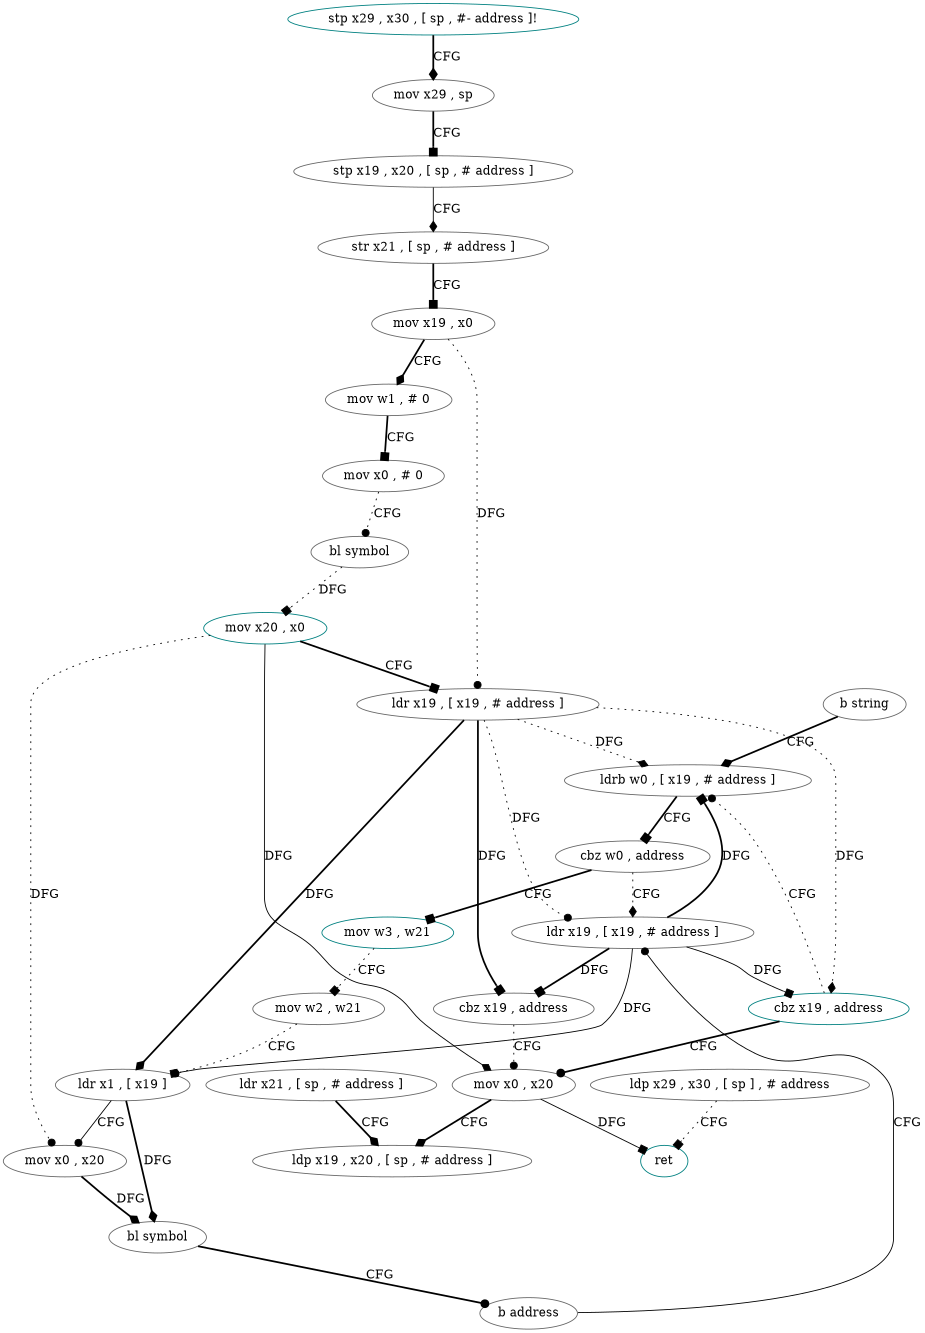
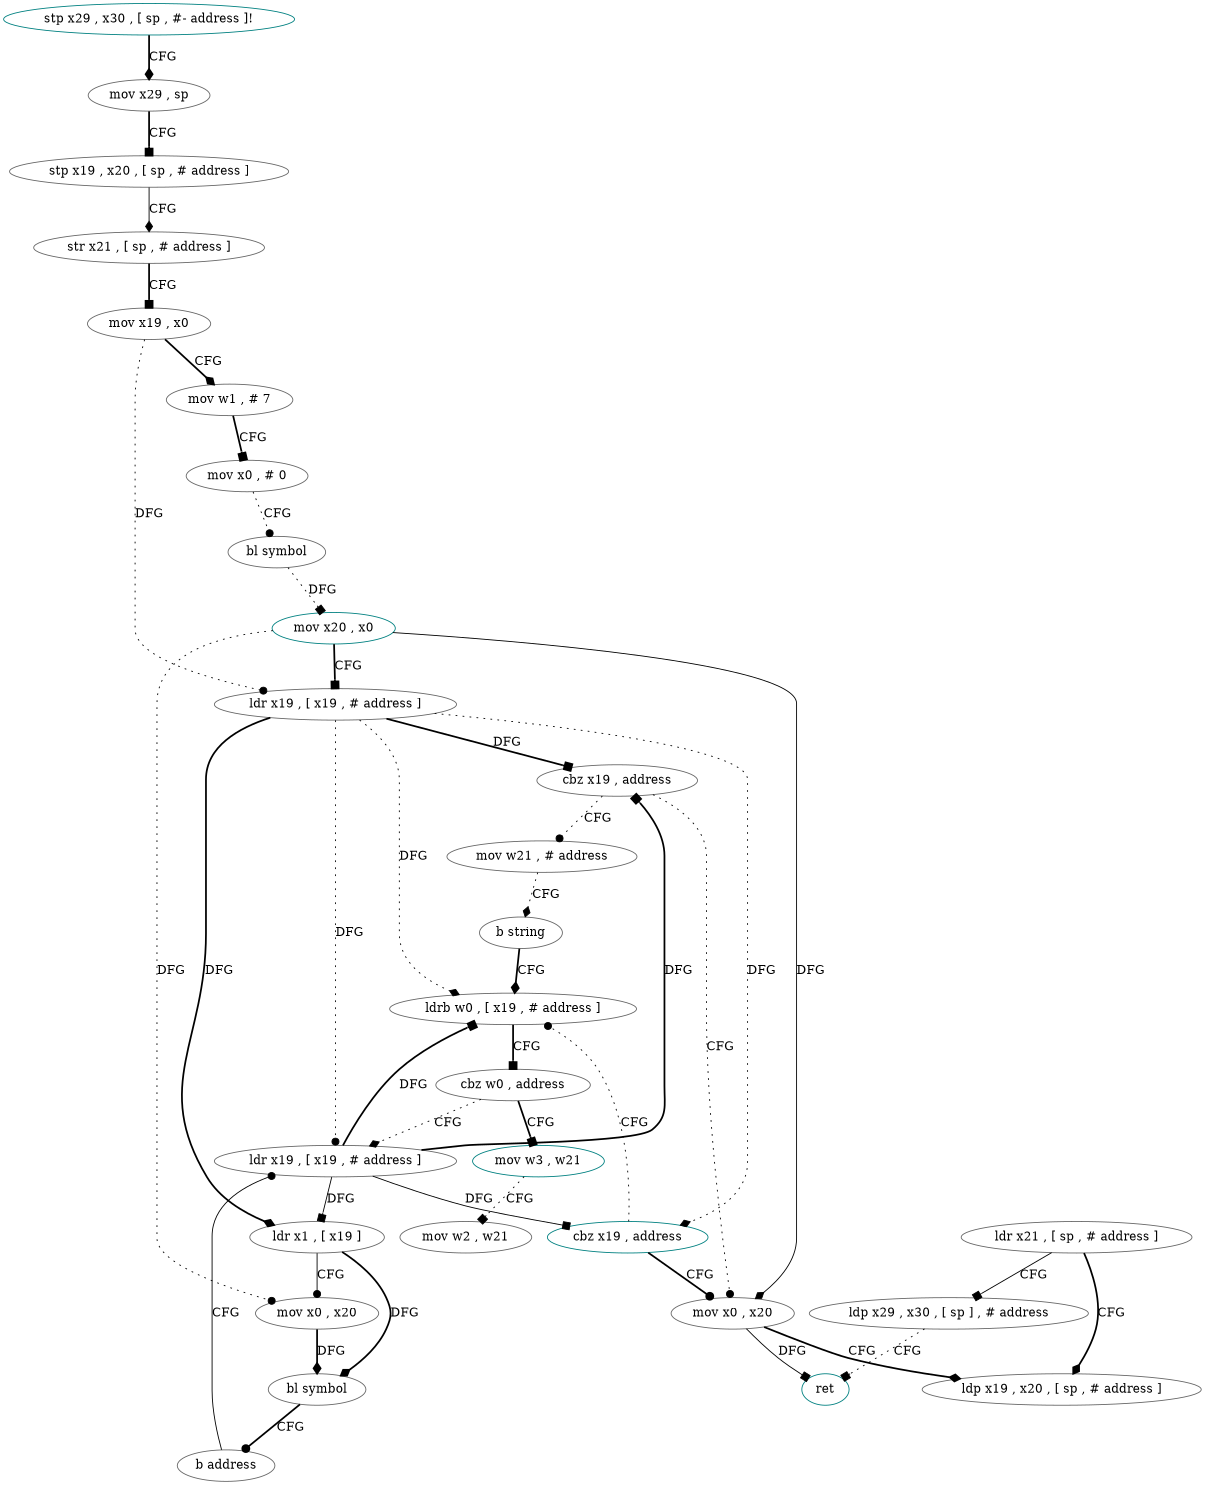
(389, 400) -> (230, 400)
none -> (542, 857)
(240, 1054) -> none
none -> (1017, 1273)
